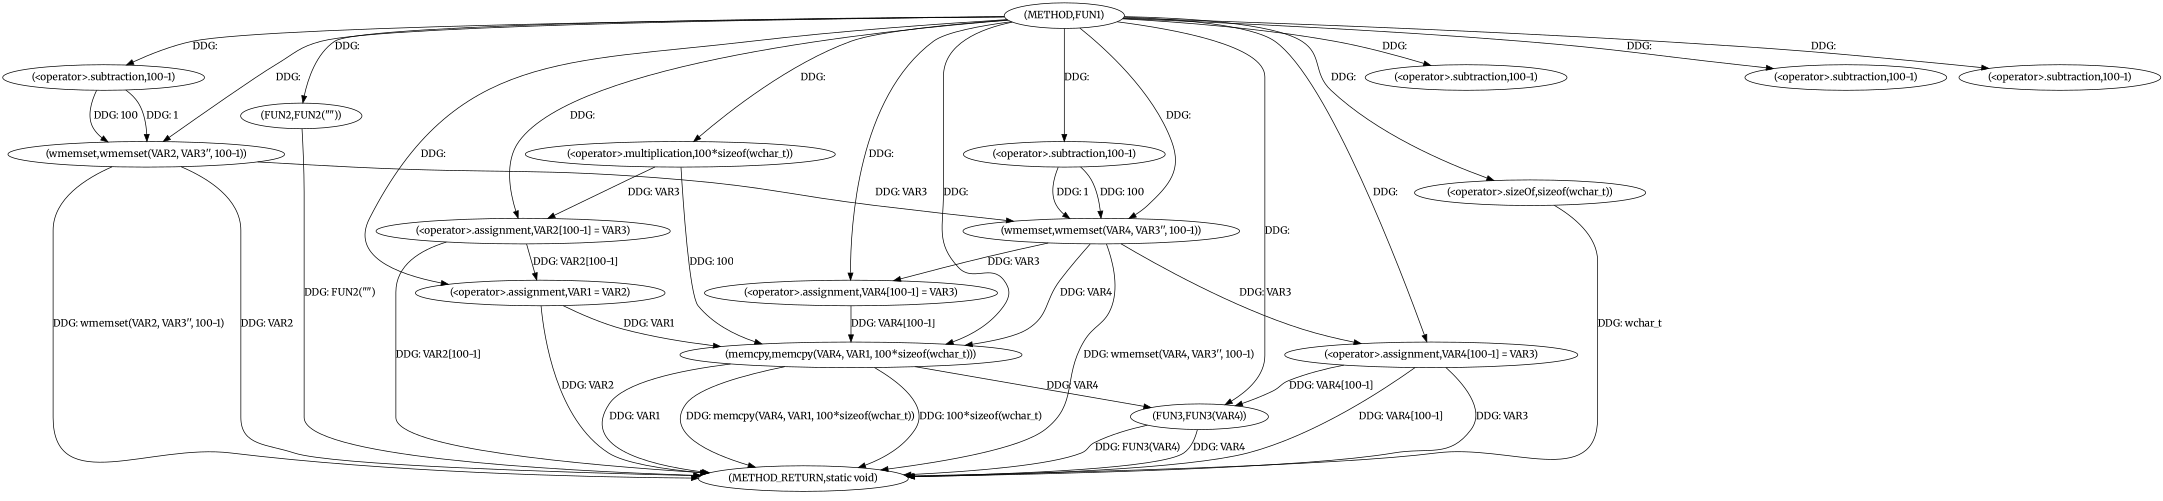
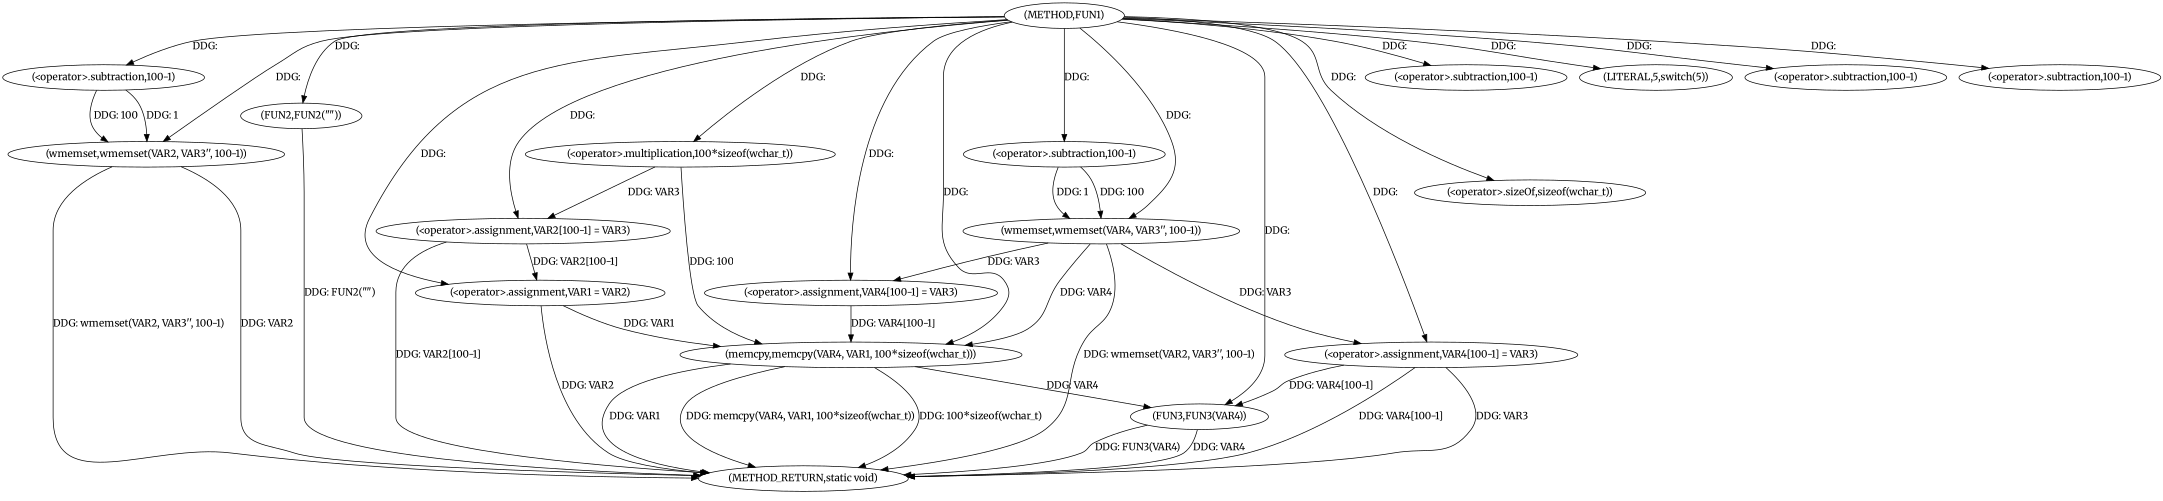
none -> (1656, 78)
(614, 175) -> none
(1169, 355) -> (1169, 355)
(1407, 456) -> none
